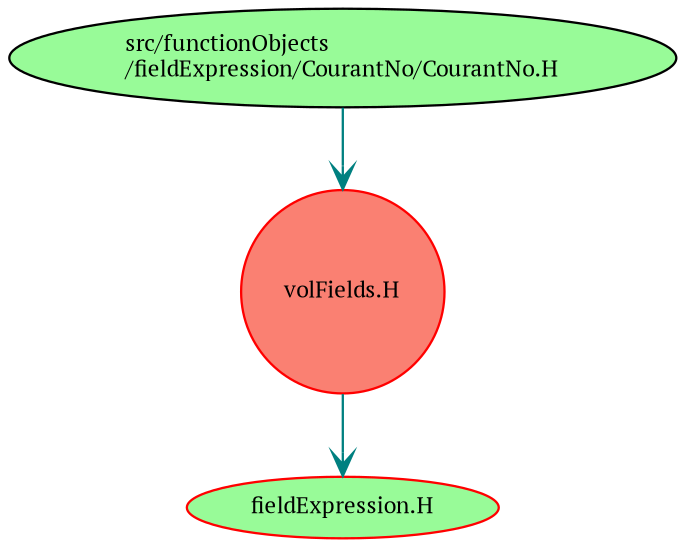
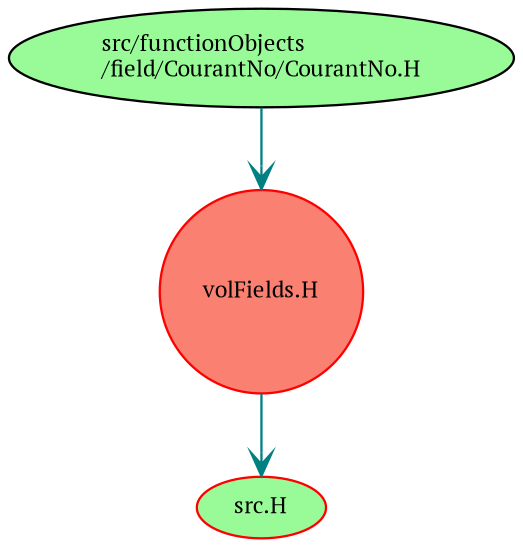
(343, 58) -> (261, 58)
(343, 508) -> (261, 508)
